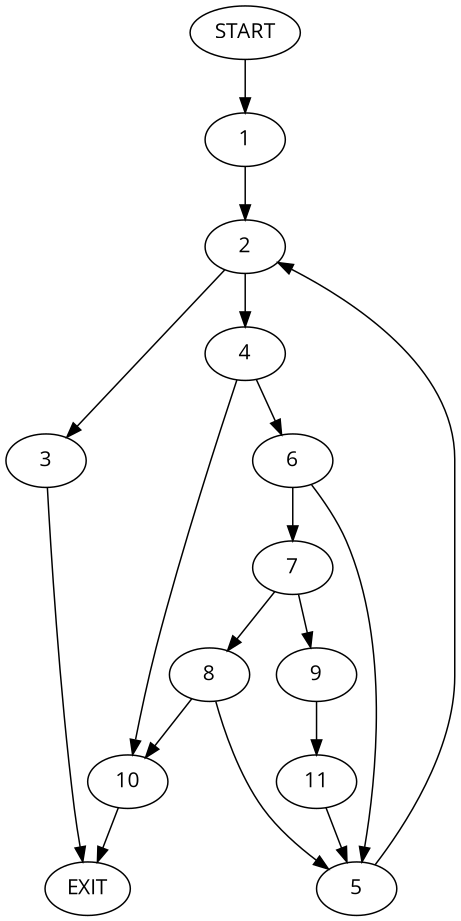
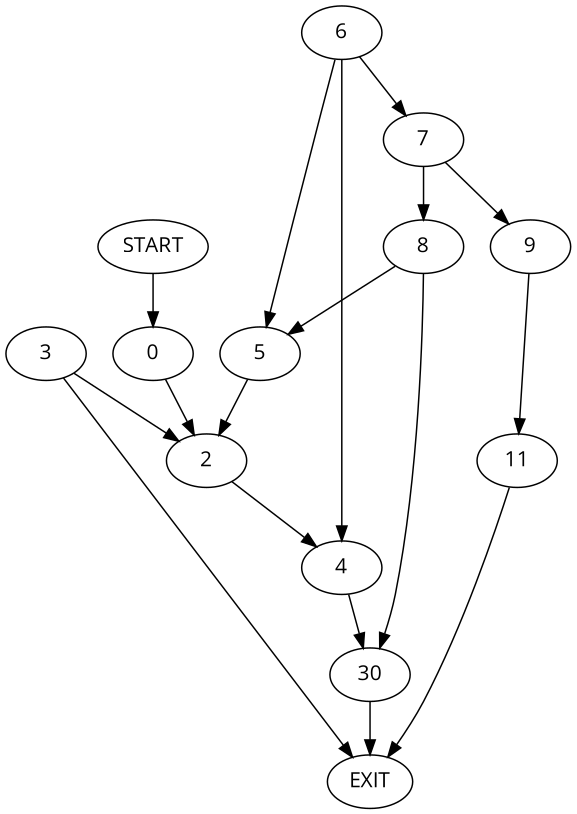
(245, 140) -> (153, 354)
(151, 348) -> (120, 403)
(266, 400) -> (342, 281)
(128, 782) -> (370, 675)
(334, 828) -> (461, 620)
